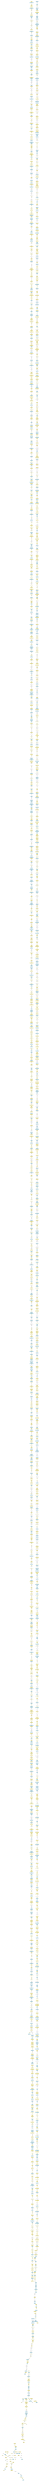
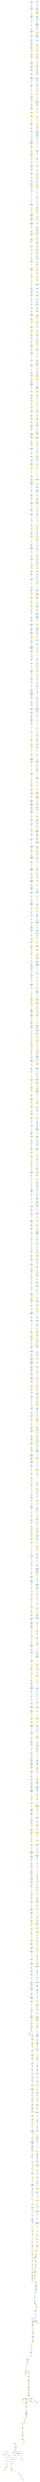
(37, 2151) -> none
